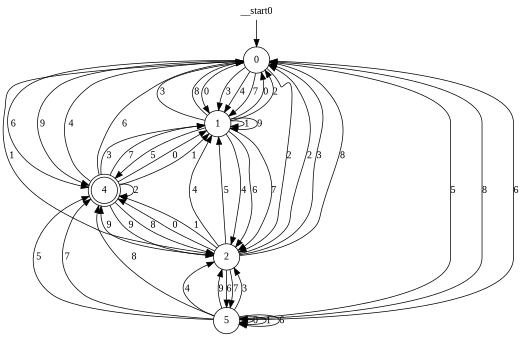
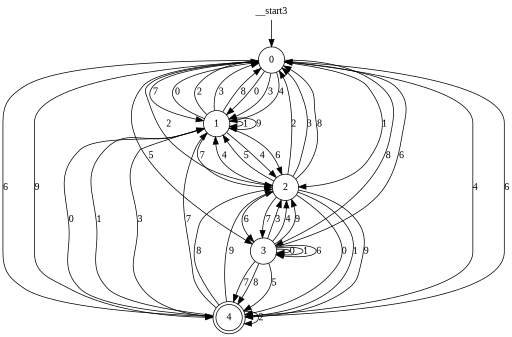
(257, 11) -> (272, 11)
(160, 145) -> none
(227, 321) -> (264, 251)
